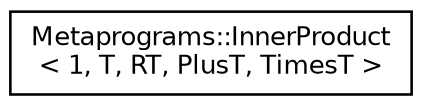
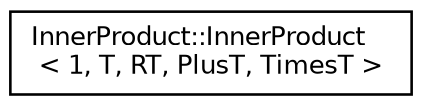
(211, 53) -> (211, 53)
